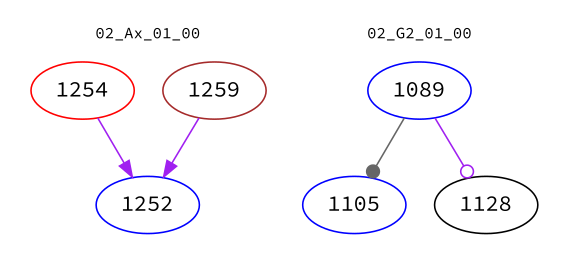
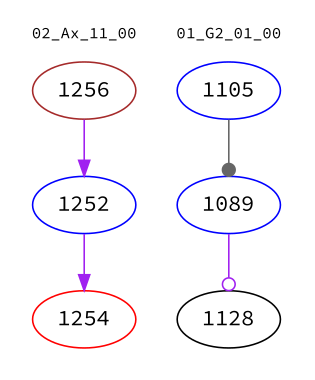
(149, 34) -> (85, 34)
(420, 34) -> (230, 34)
(215, 91) -> (84, 91)
(111, 141) -> (84, 254)
(390, 142) -> (229, 142)
